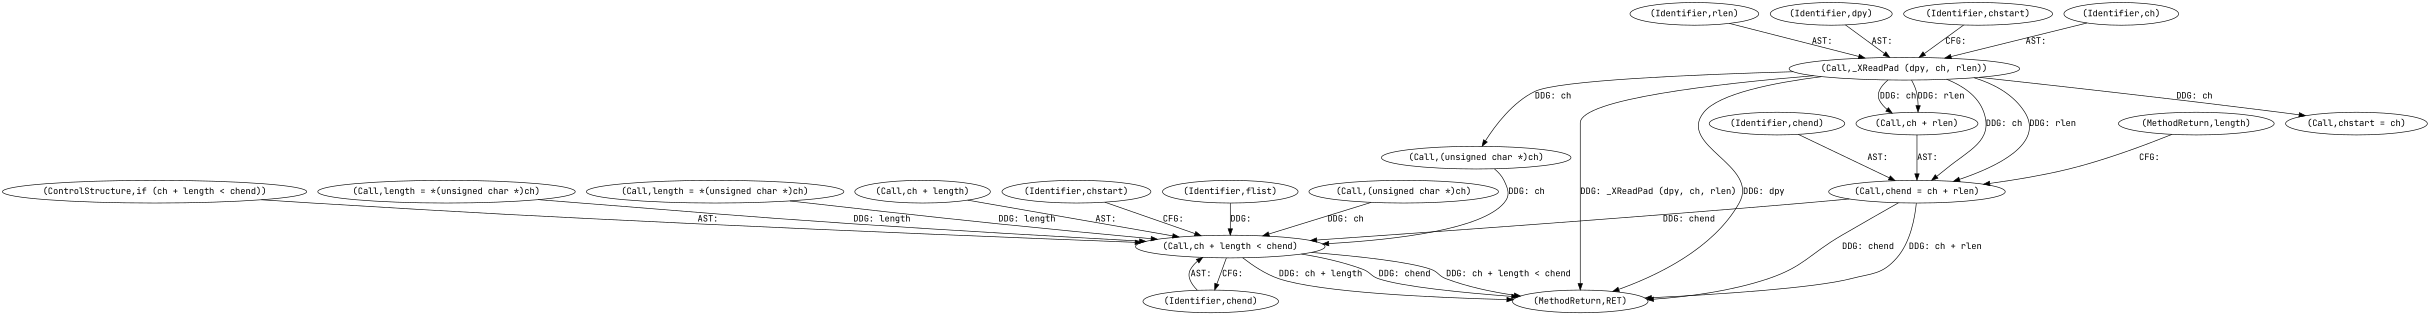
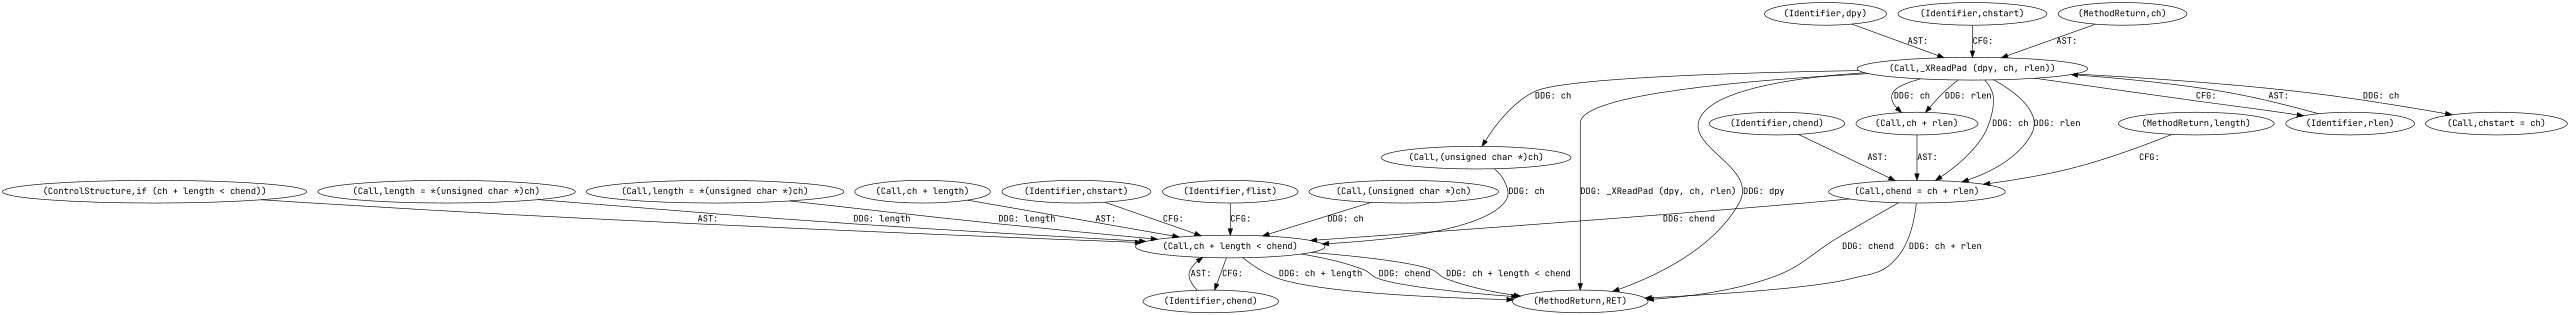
(2121, 14) -> (2123, 14)
none -> (2166, 97)
(1244, 219) -> (1244, 219)
